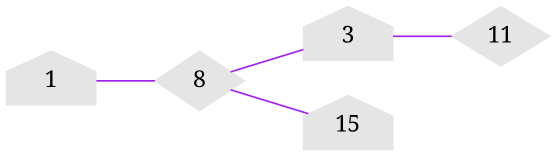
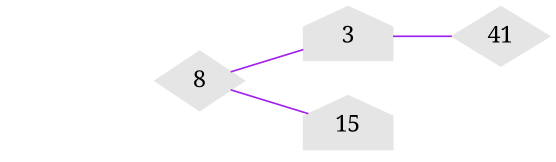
(501, 36) -> (501, 36)
(51, 81) -> none
